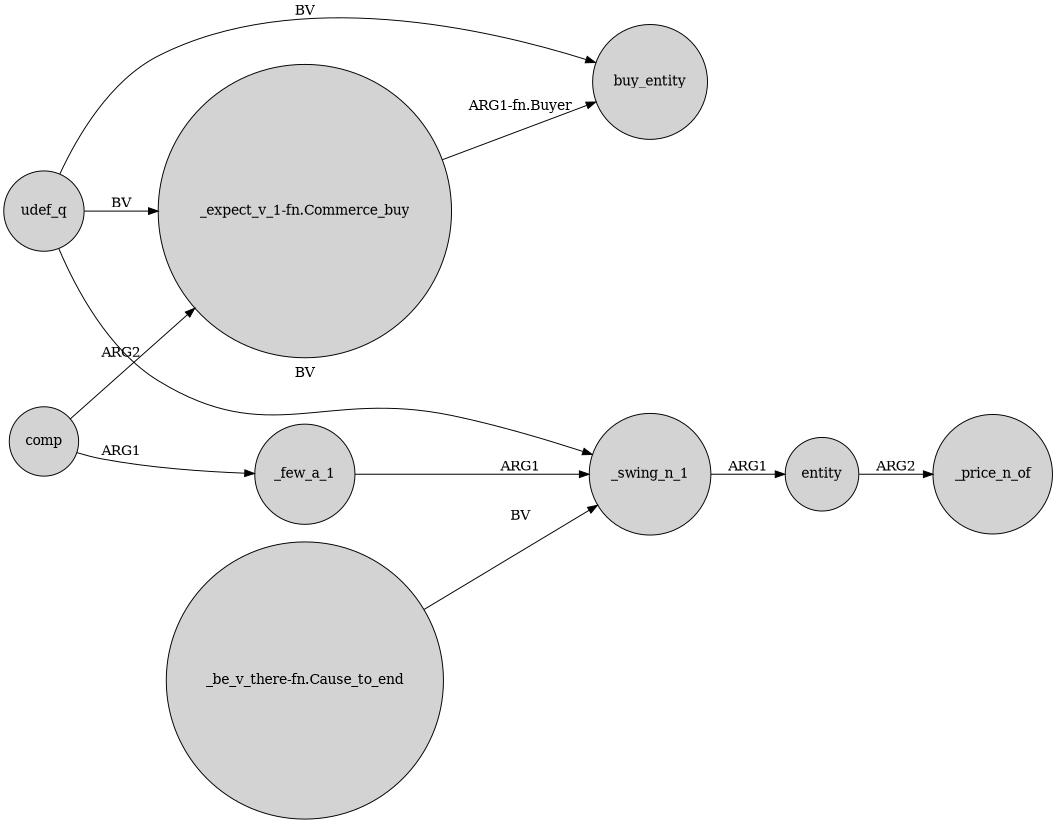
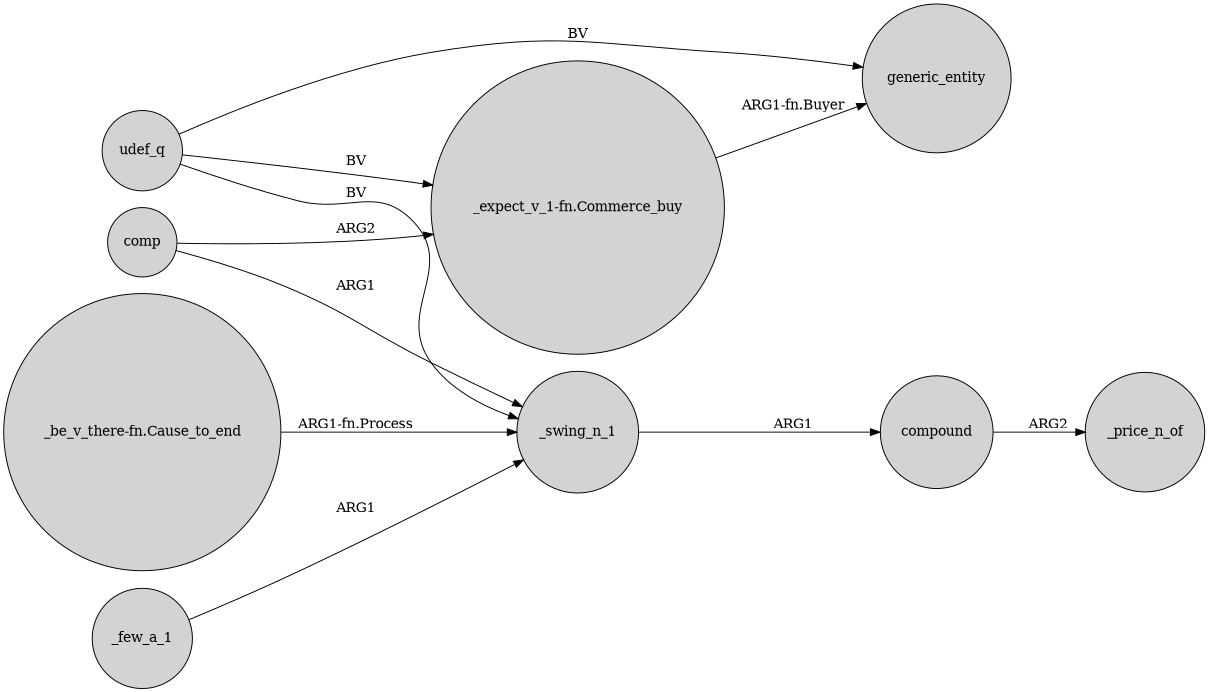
(650, 82) -> (937, 78)
(160, 467) -> (349, 317)
(822, 474) -> (937, 432)
(520, 516) -> (356, 425)
